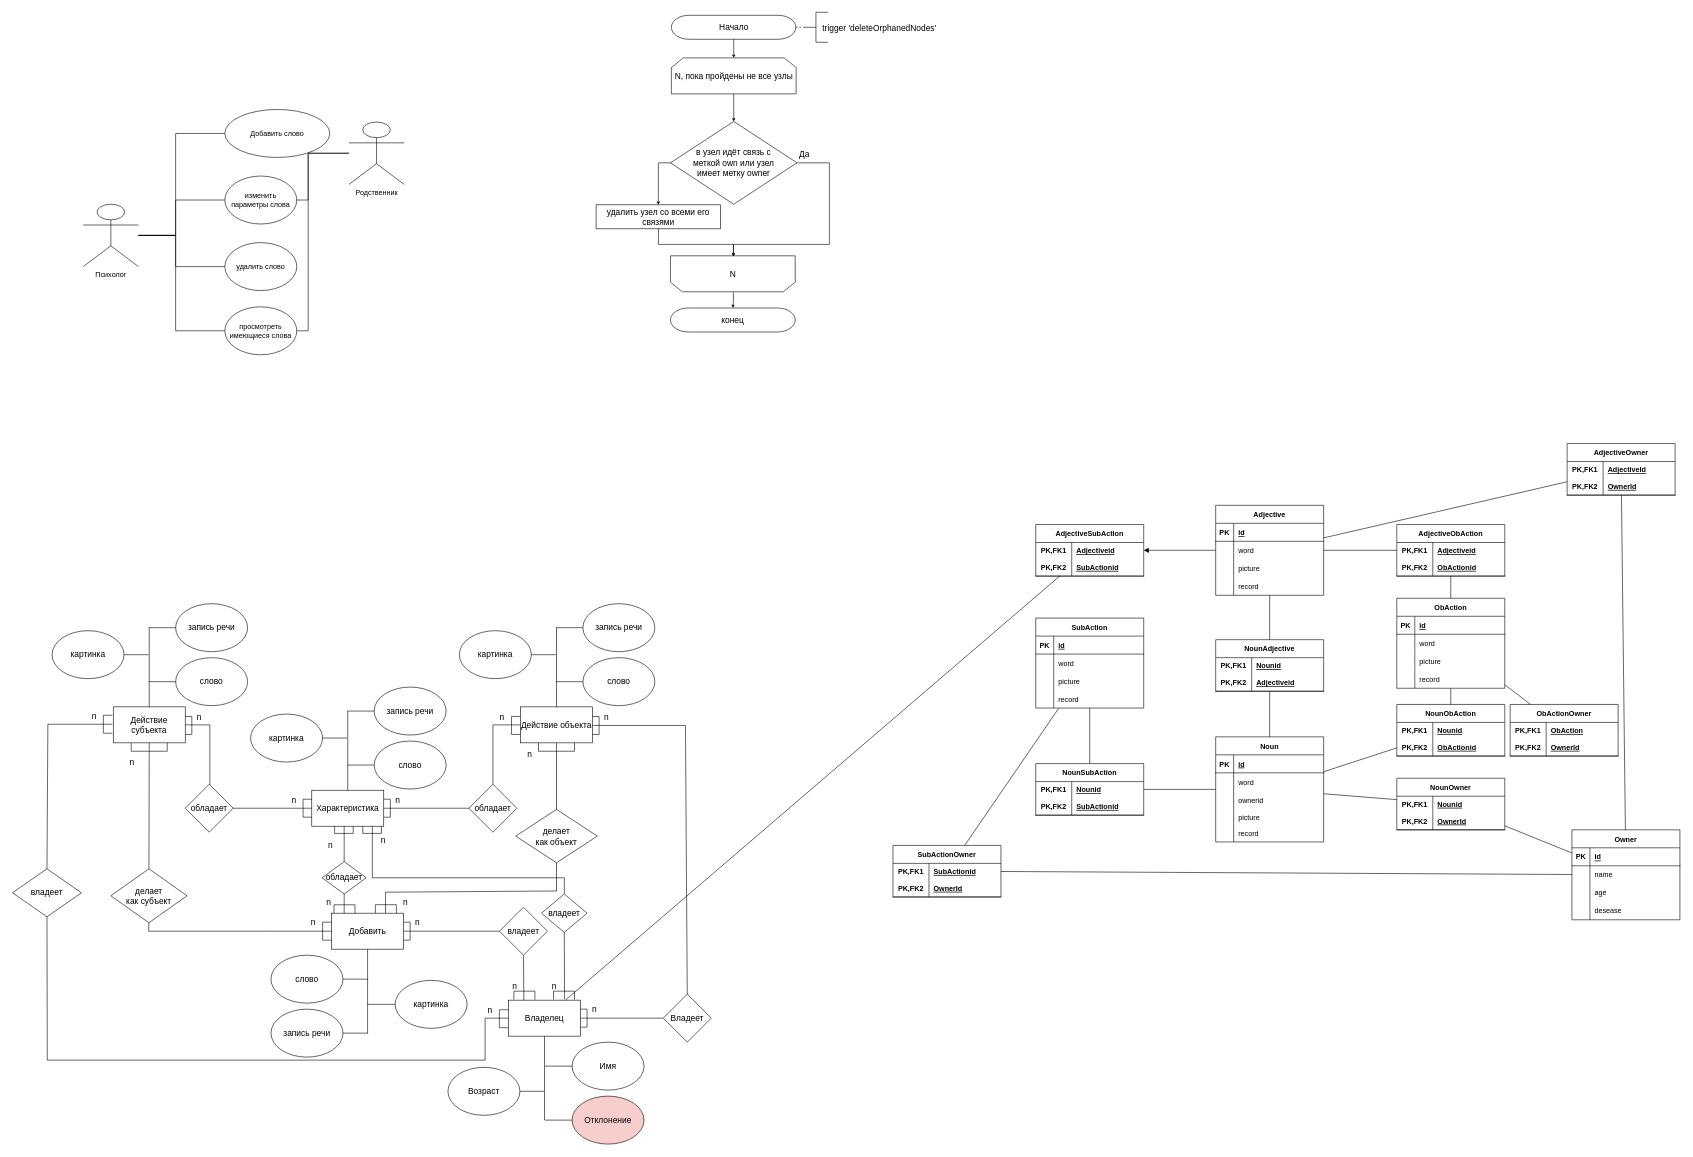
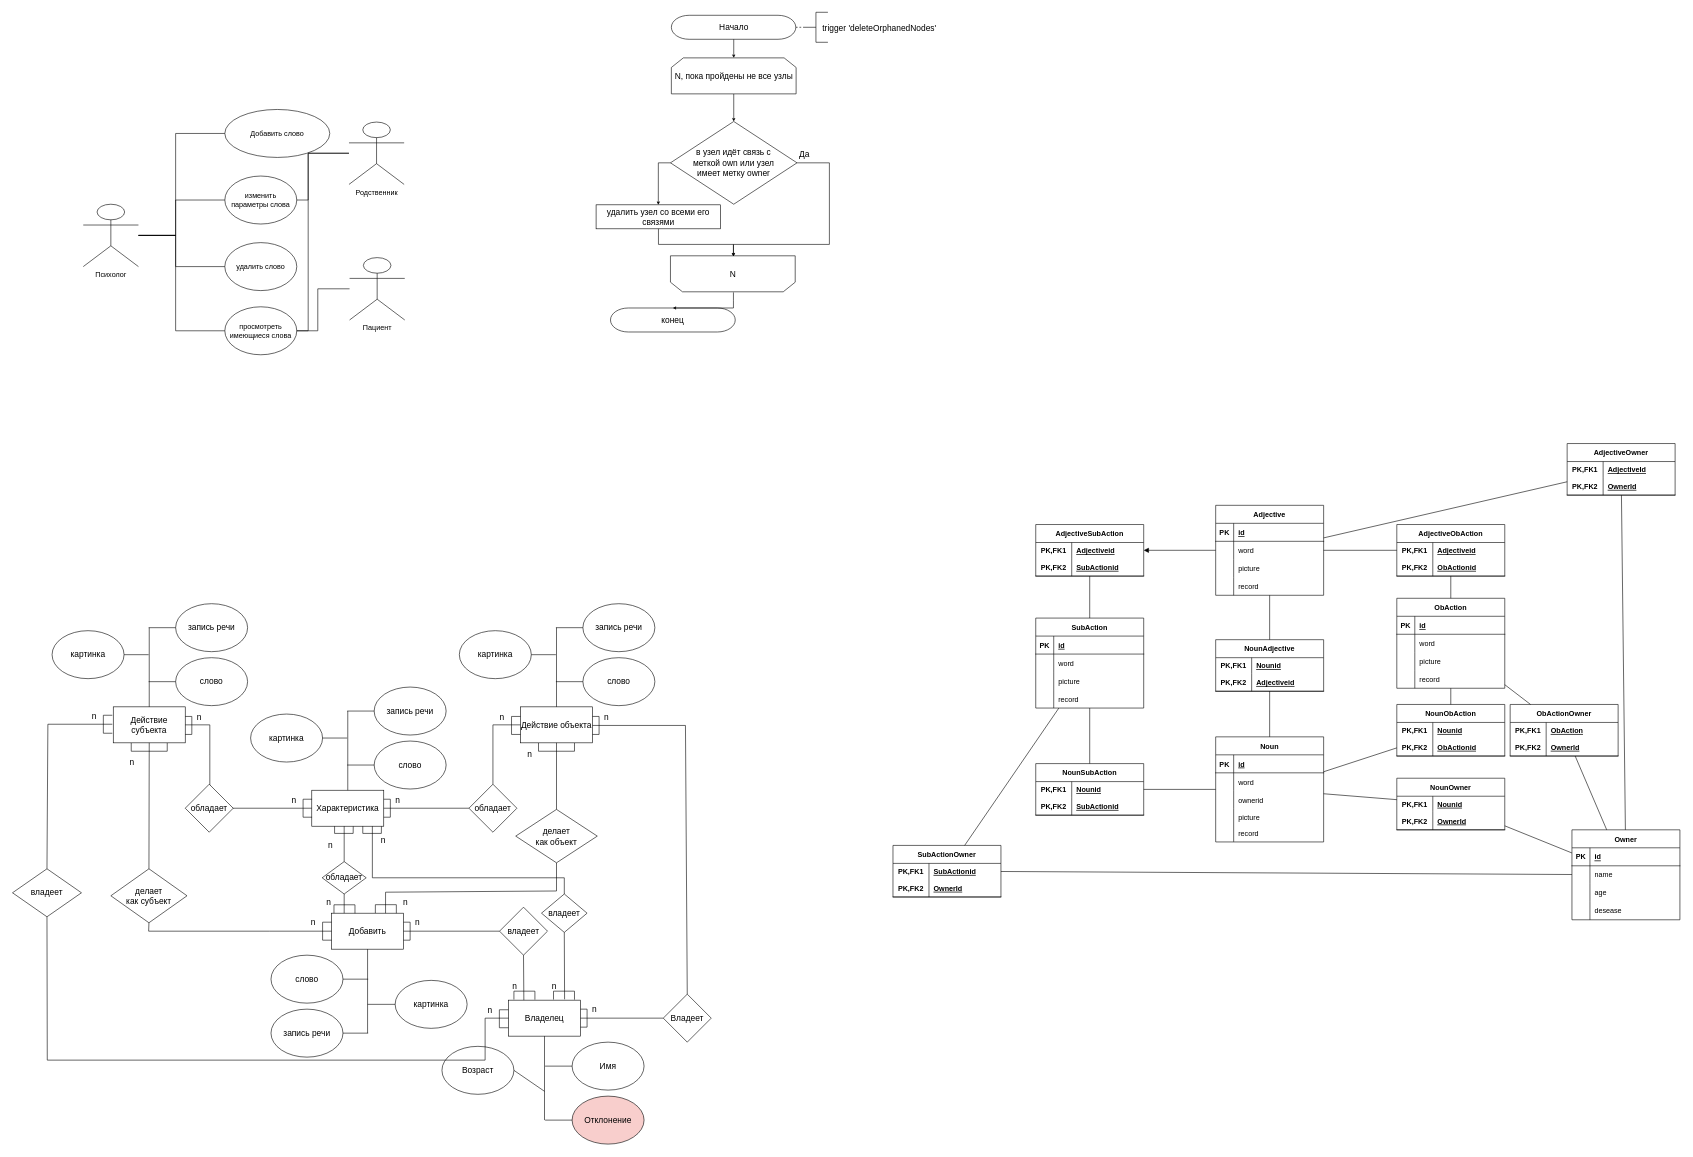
none -> (377, 289)
none -> (318, 299)
(733, 320) -> (673, 320)
(812, 789) -> (1090, 598)
none -> (1592, 794)
(484, 1092) -> (478, 1071)
